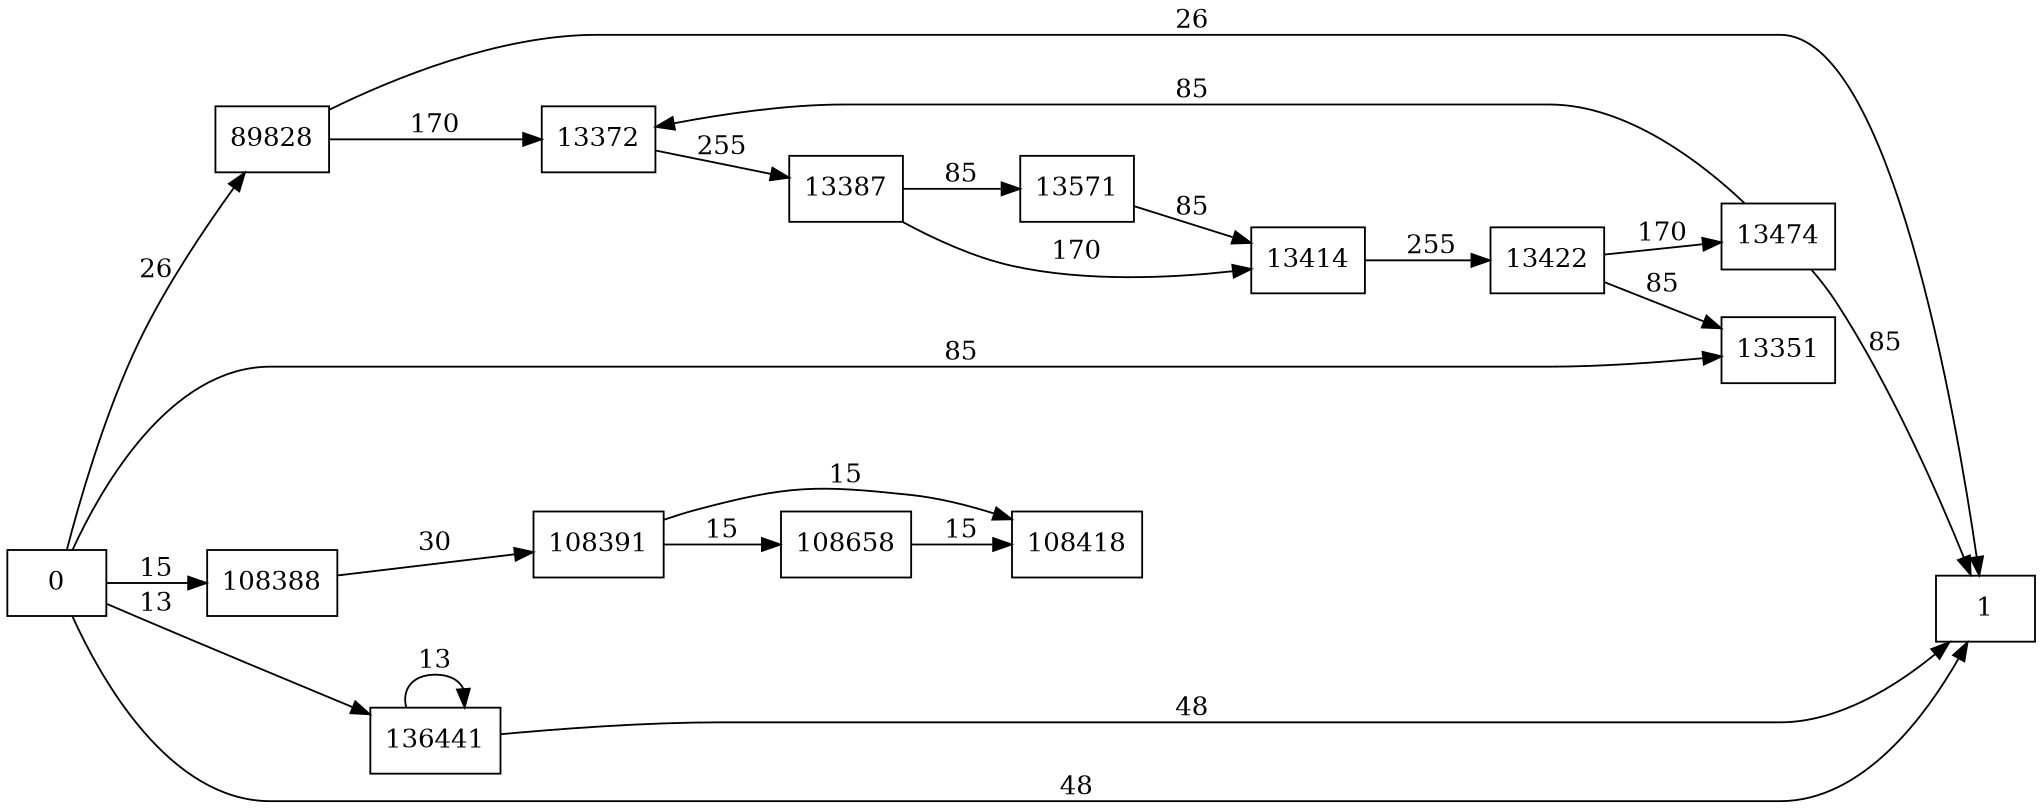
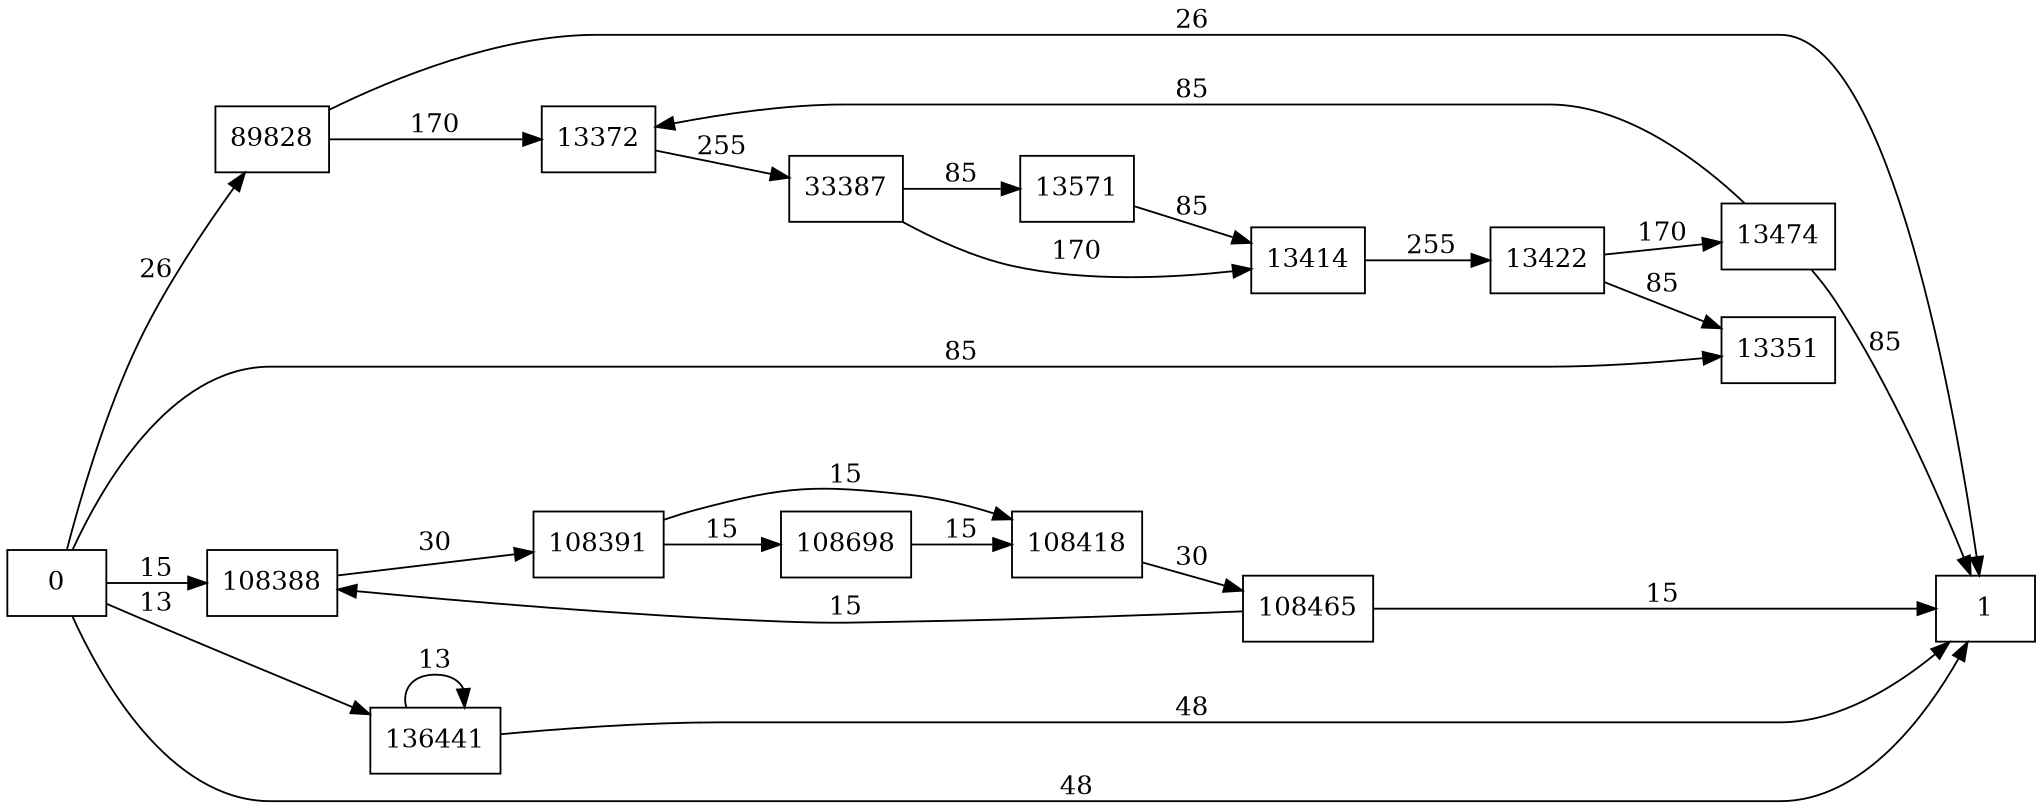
(846, 189) -> (846, 189)
(846, 544) -> (846, 544)
none -> (1308, 609)
